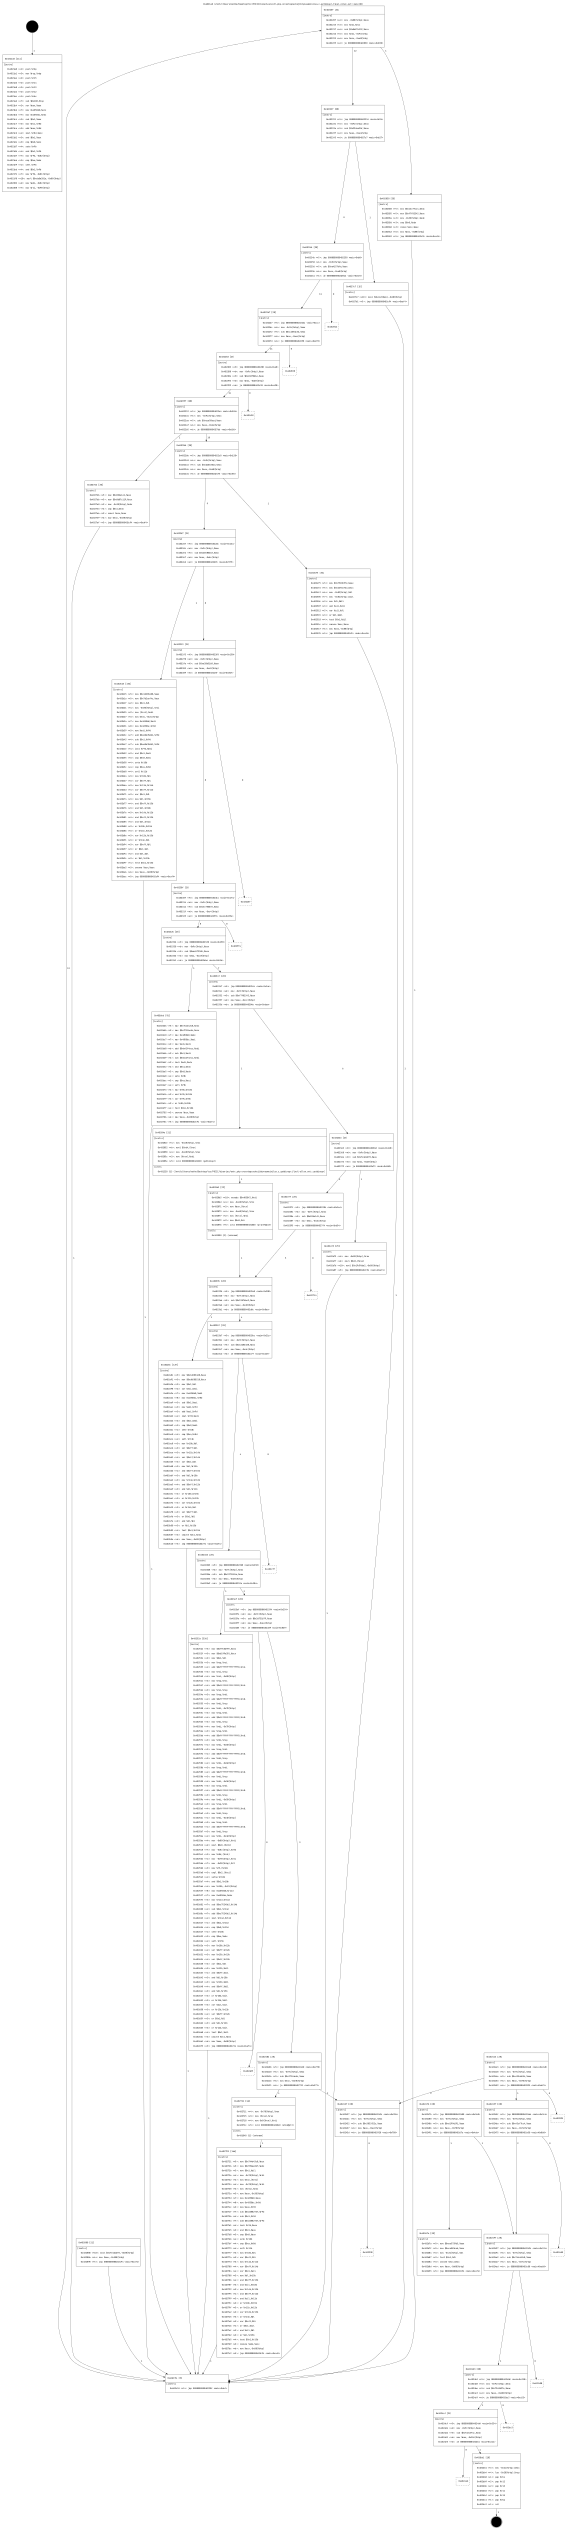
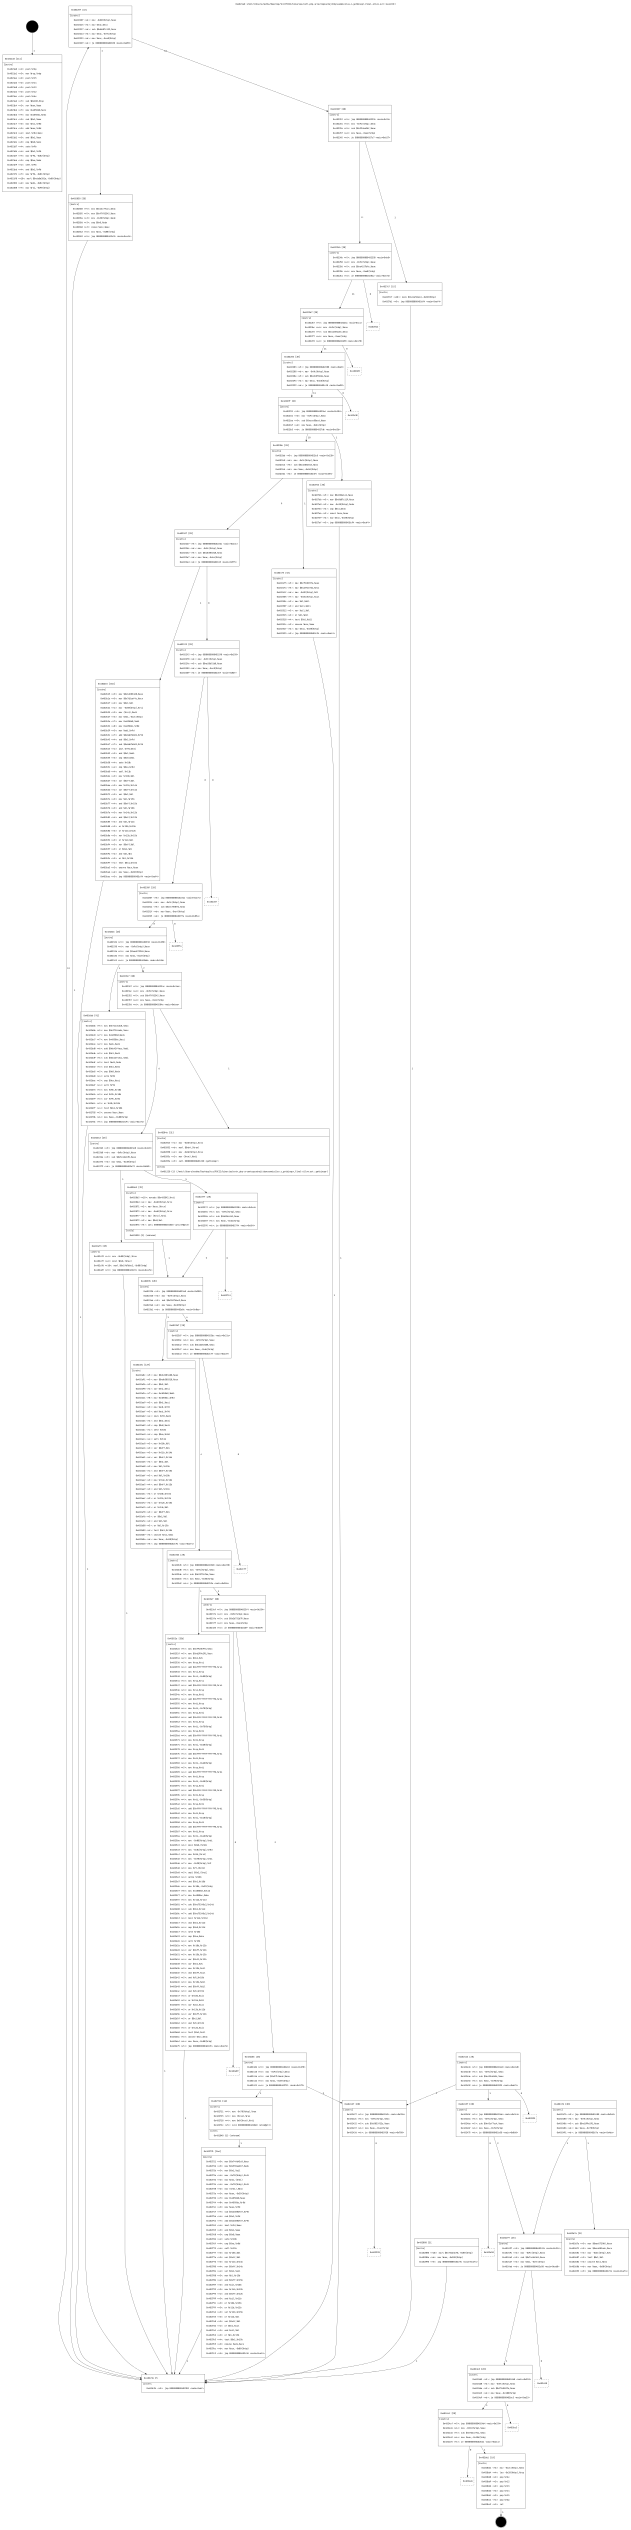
(240, 1179) -> none
